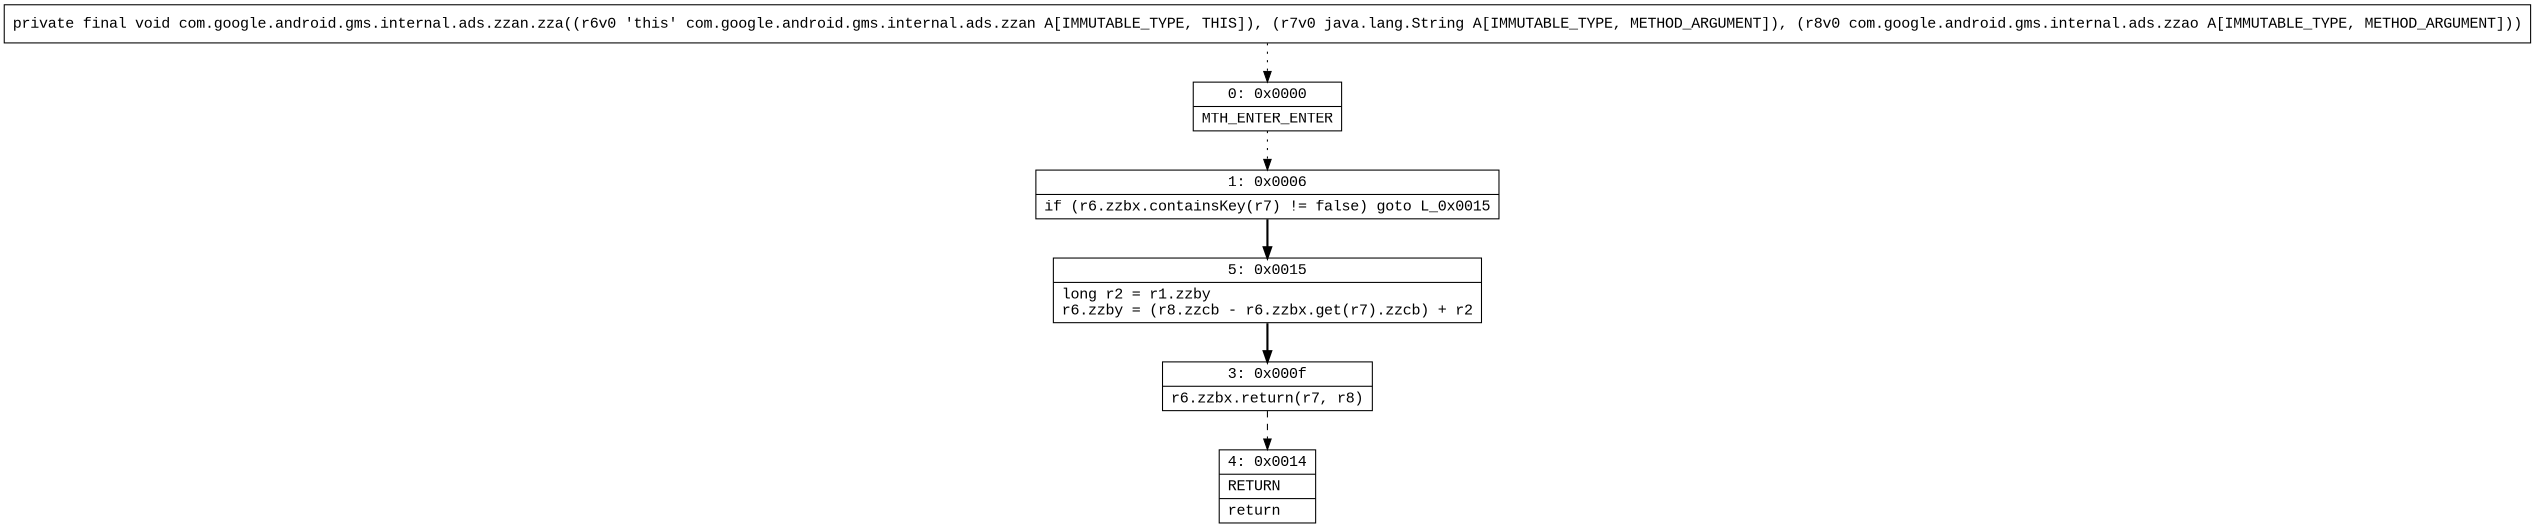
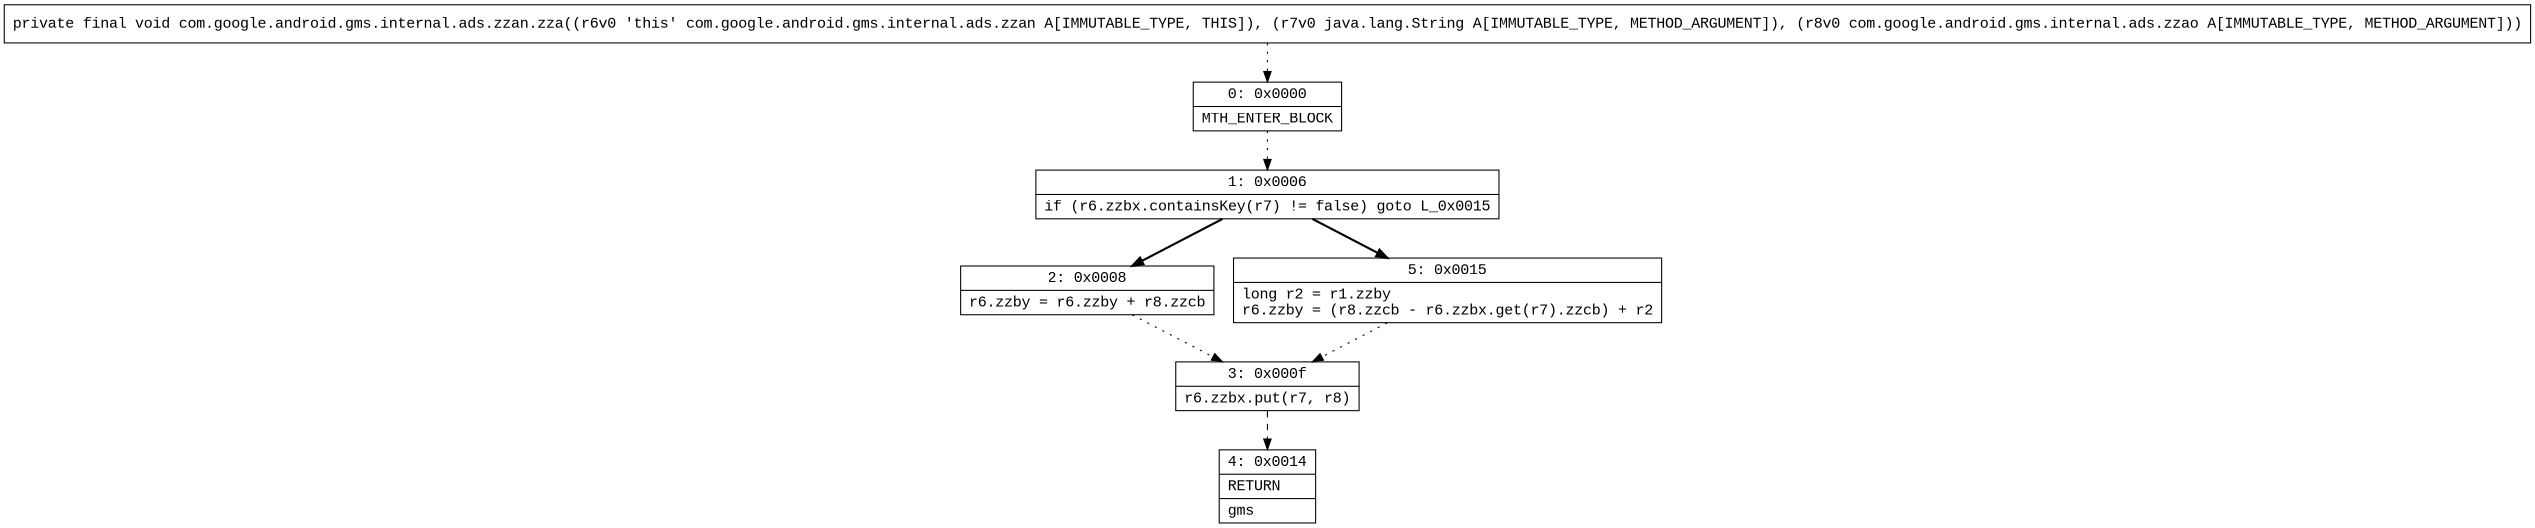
(1267, 118) -> (1267, 118)
none -> (1087, 290)
(1267, 337) -> (1354, 340)
(1267, 398) -> (1267, 398)
(1254, 510) -> (1241, 510)
